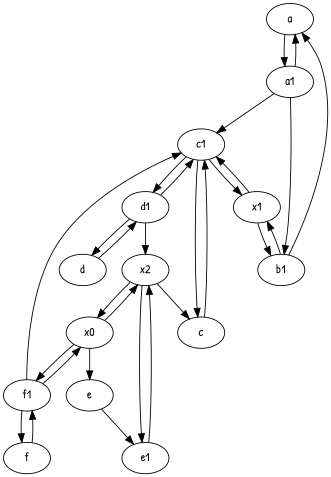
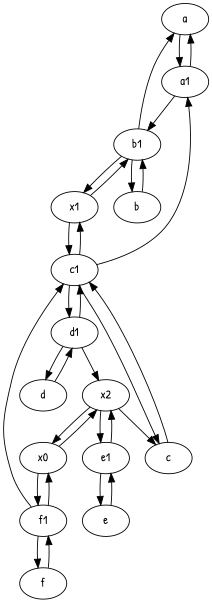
(249, 111) -> (177, 207)
none -> (137, 207)
(90, 360) -> (100, 485)
